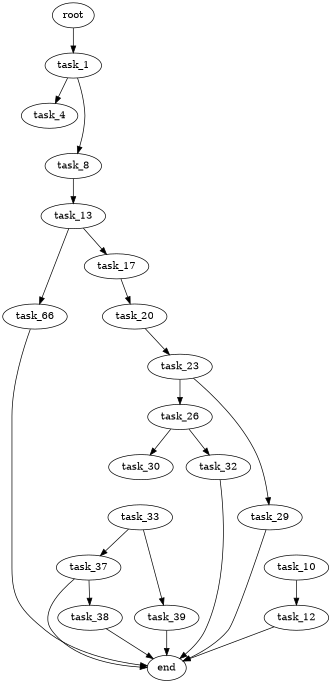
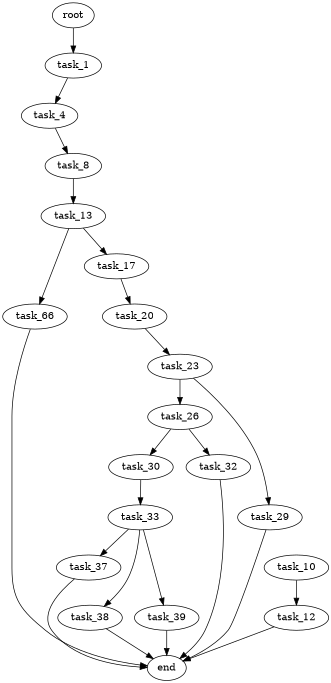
(85, 112) -> (60, 138)
none -> (141, 489)
(89, 589) -> (132, 569)
